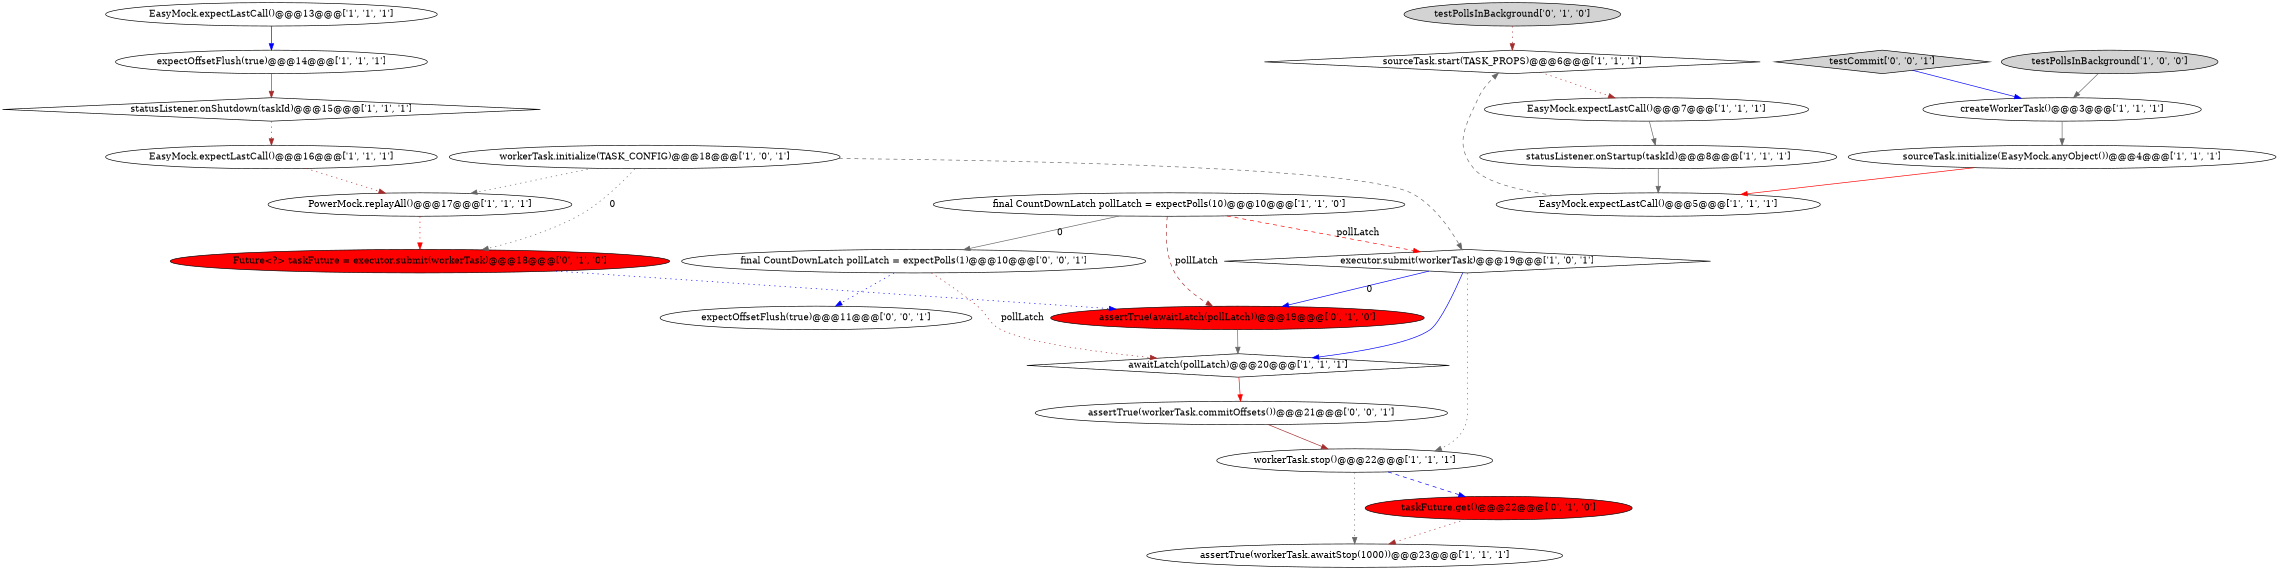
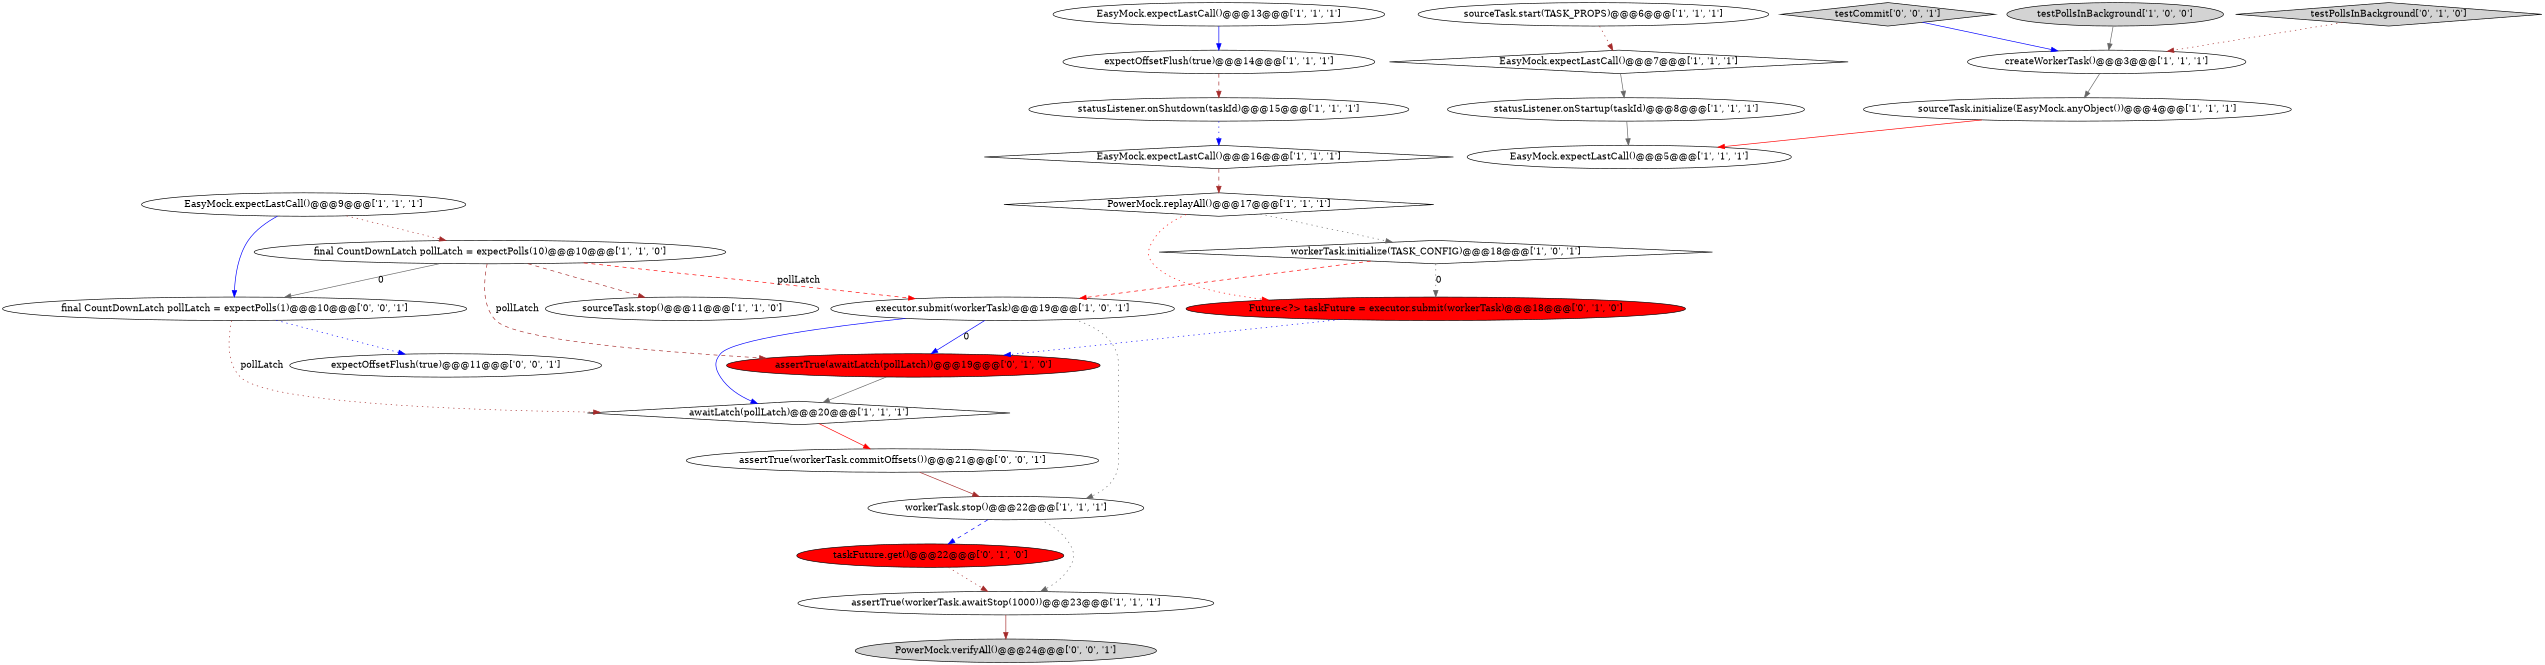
(1512, 14) -> (2389, 14)
(1512, 35) -> (2258, 36)
(1512, 62) -> (1593, 14)
(271, 82) -> (1219, 82)
(271, 109) -> (1219, 109)
(1647, 109) -> (1619, 62)
(271, 130) -> (1219, 130)
(271, 157) -> (1219, 157)
(645, 157) -> (1436, 252)
(1469, 162) -> none
(1161, 166) -> (1229, 279)
(343, 180) -> (1219, 178)
(535, 180) -> (1323, 227)
none -> (304, 205)
(420, 205) -> (1219, 205)
(1467, 261) -> (1003, 309)
none -> (682, 309)
none -> (1006, 651)
